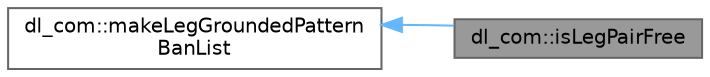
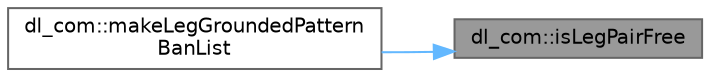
(428, 25) -> (408, 52)
